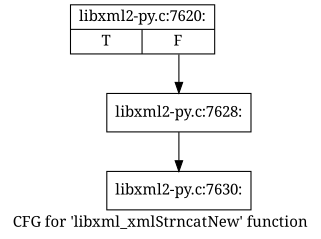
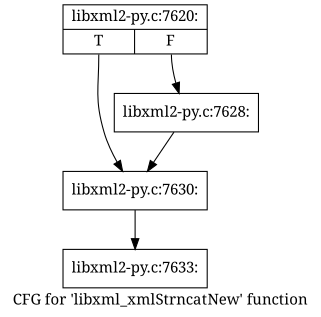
none -> (99, 110)
none -> (135, 269)
